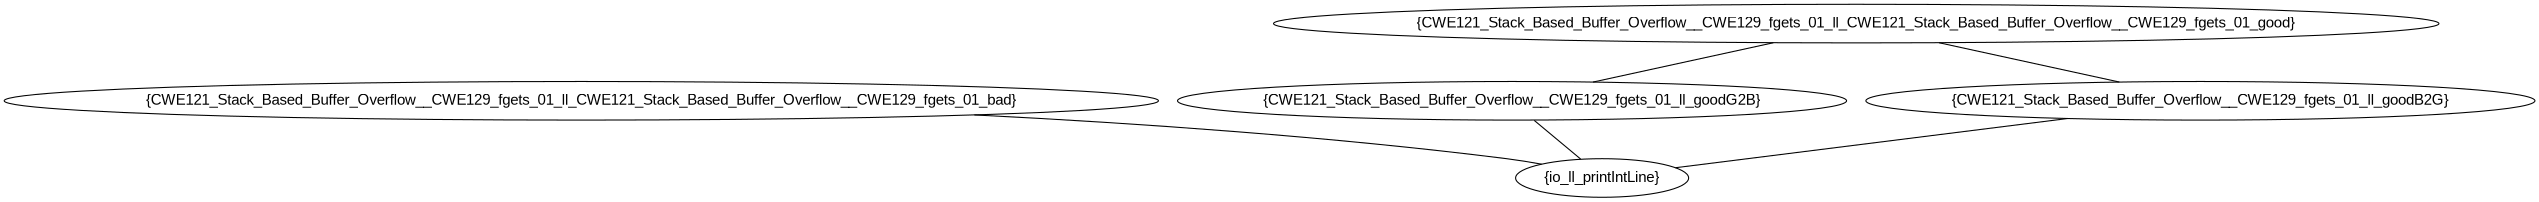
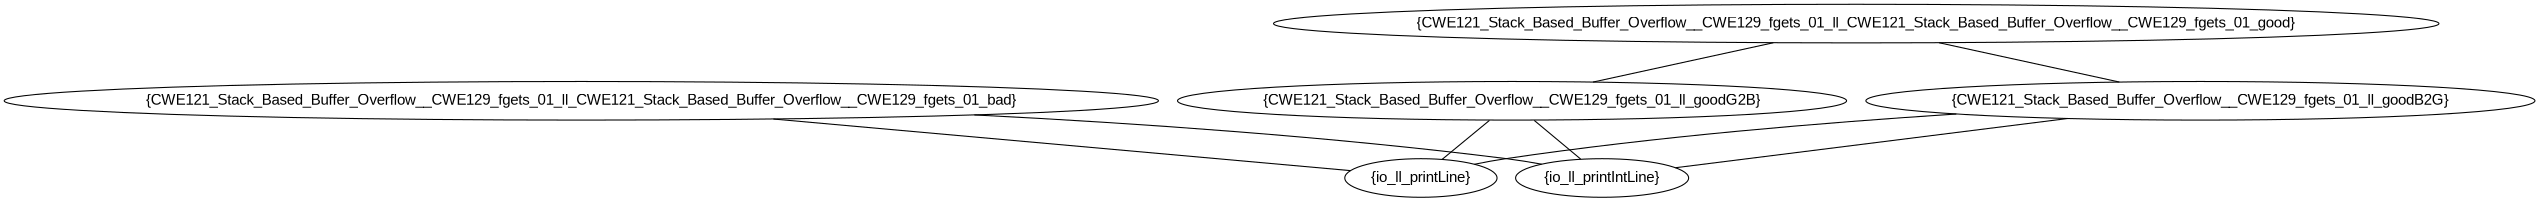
none -> (1421, 178)
